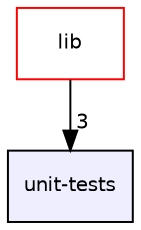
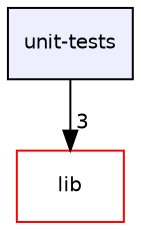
(70, 105) -> (70, 105)
